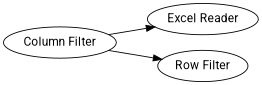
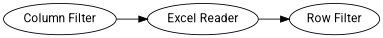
(131, 54) -> (269, 19)
